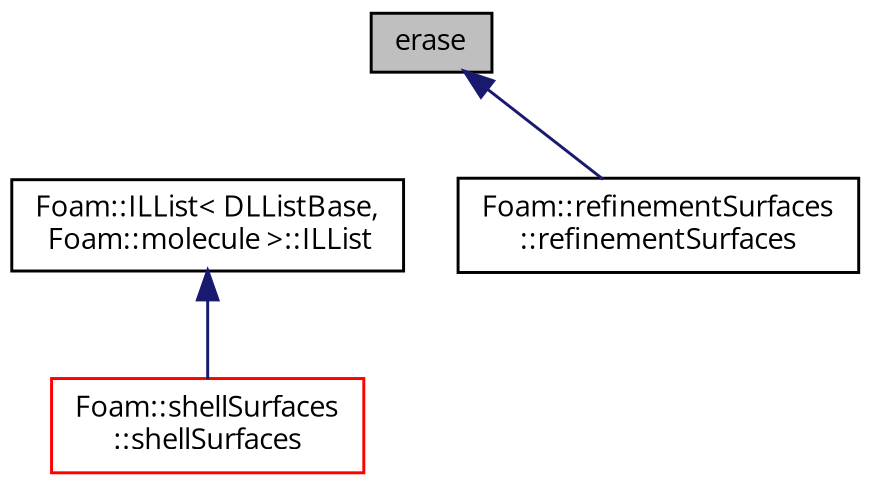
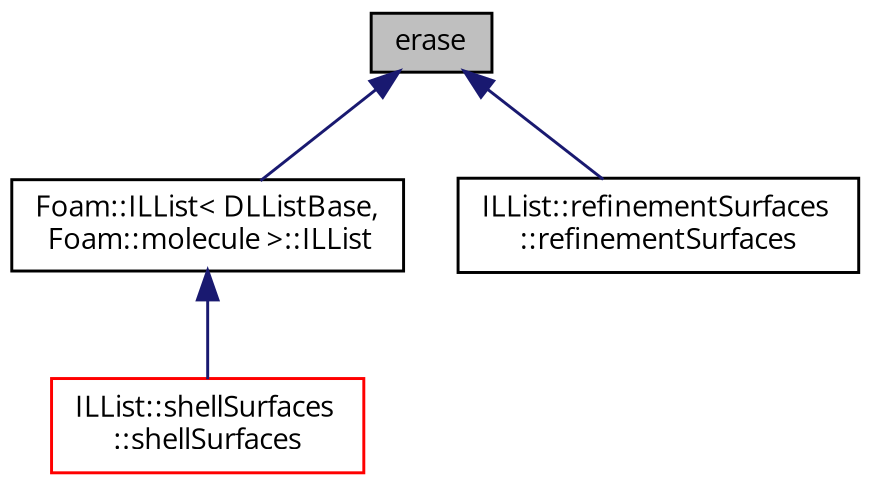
none -> (318, 135)
(658, 225) -> (658, 225)
(208, 426) -> (208, 426)
